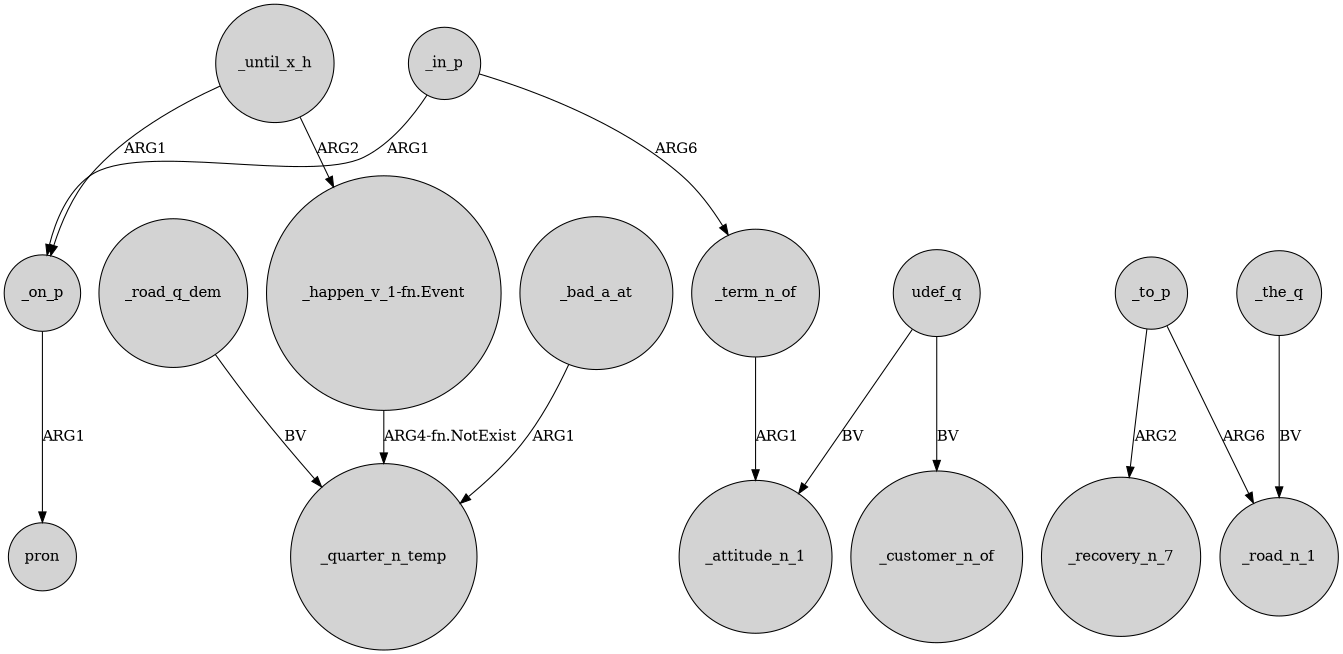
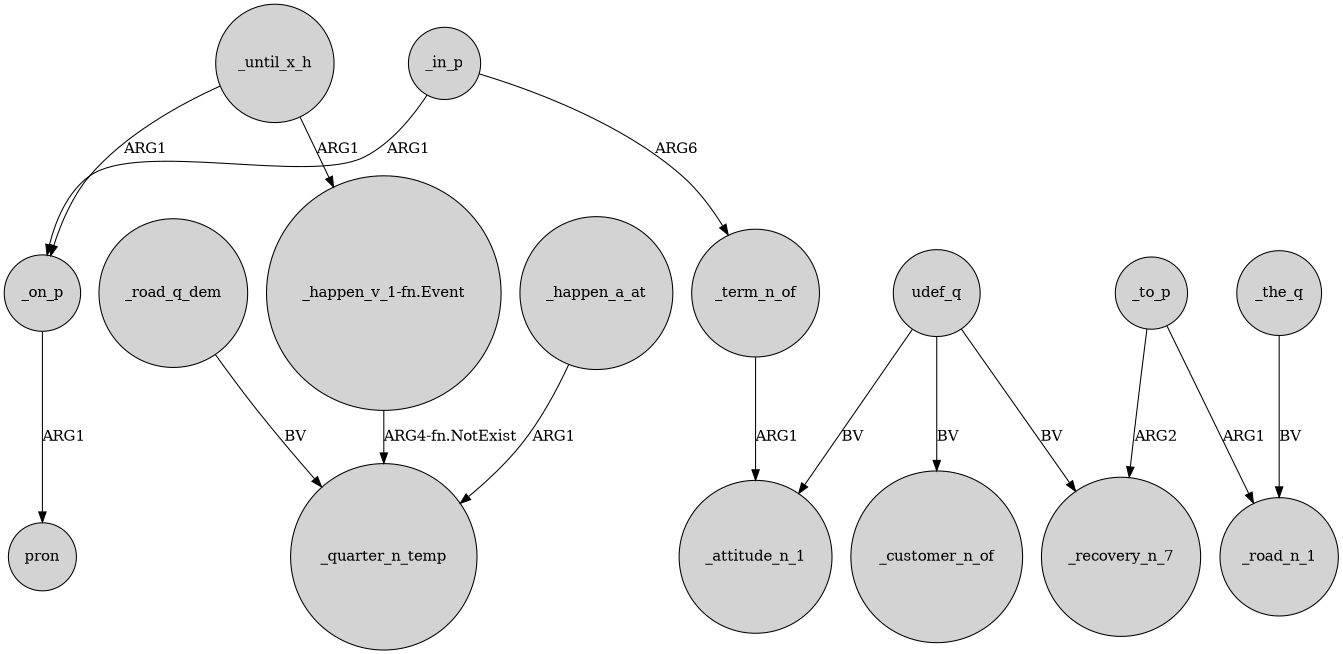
(338, 149) -> (338, 149)
(596, 293) -> (596, 293)
none -> (1015, 406)
(1244, 437) -> (1244, 437)
